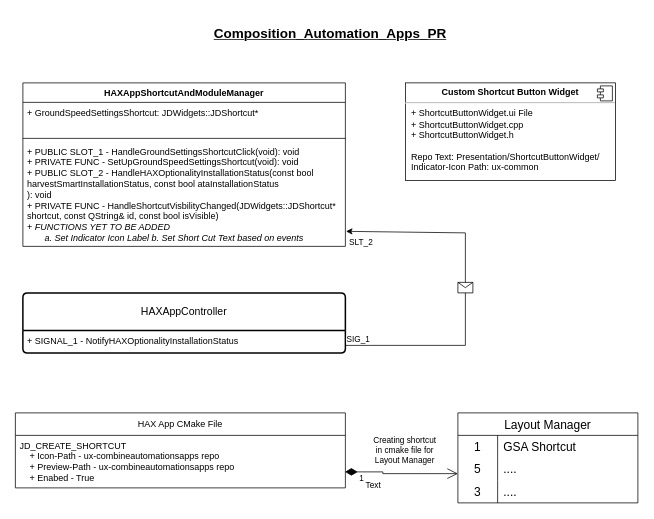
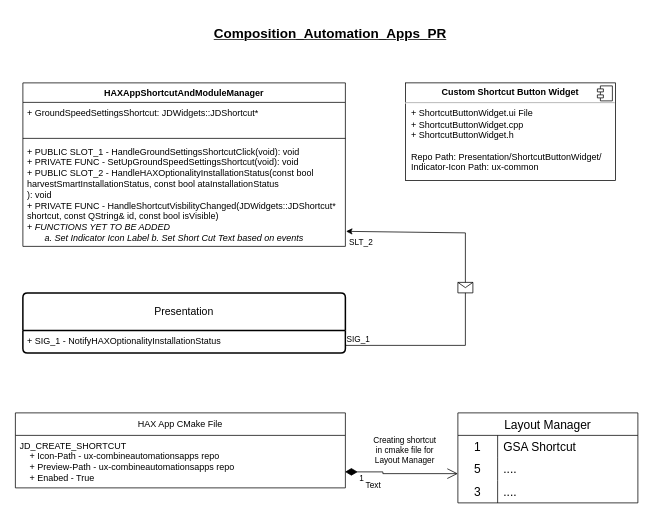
(511, 83) -> (511, 83)
(184, 312) -> (184, 312)
(145, 341) -> (138, 341)
